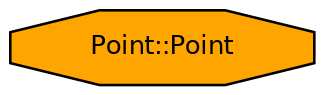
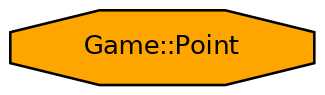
(162, 48) -> (162, 48)
